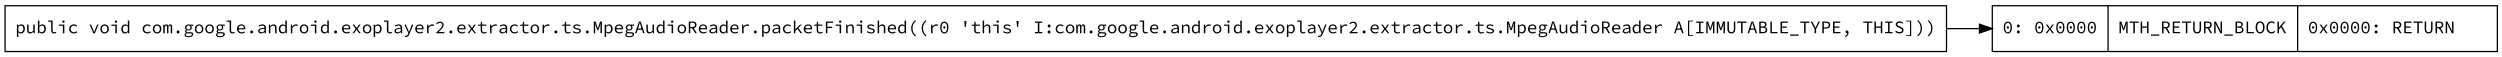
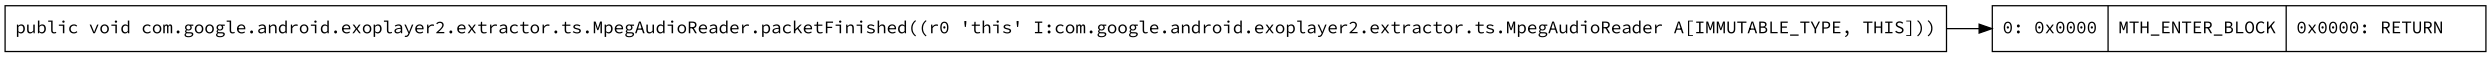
(2203, 28) -> (2197, 28)
